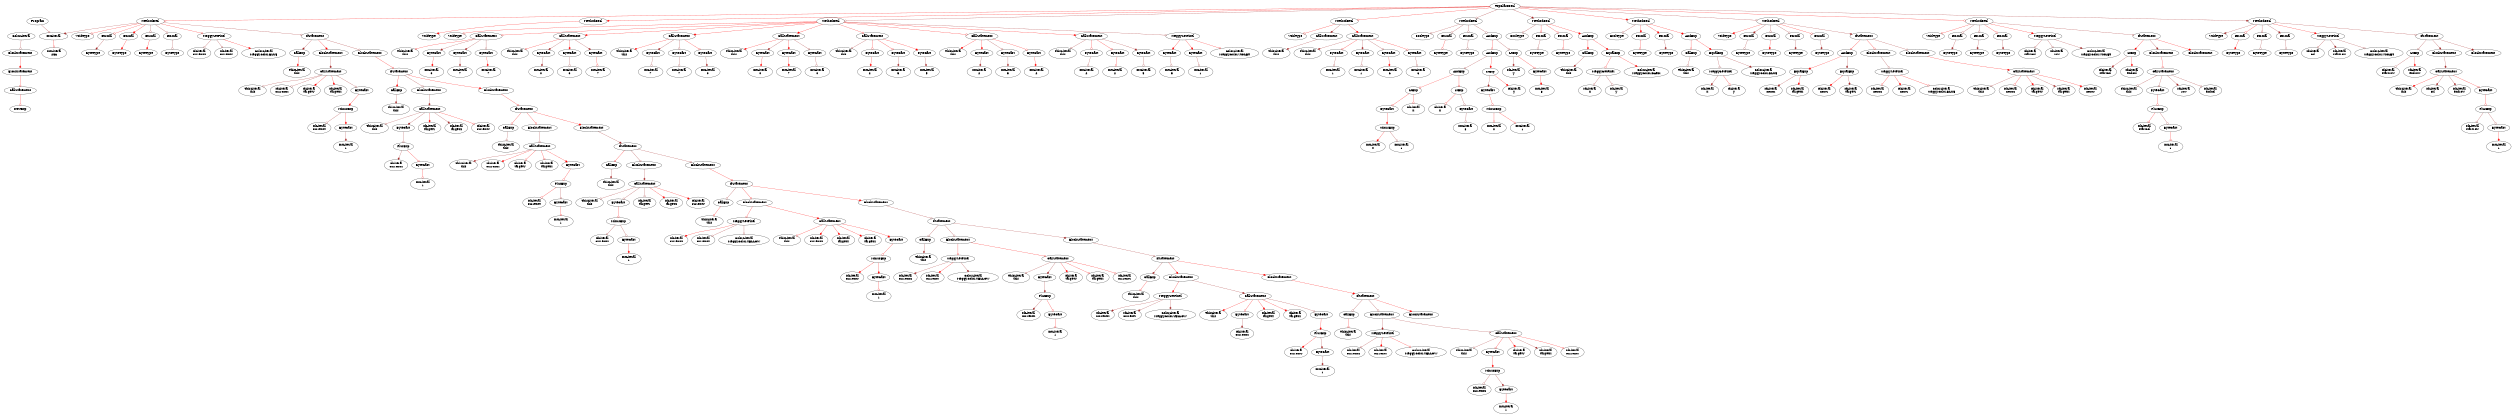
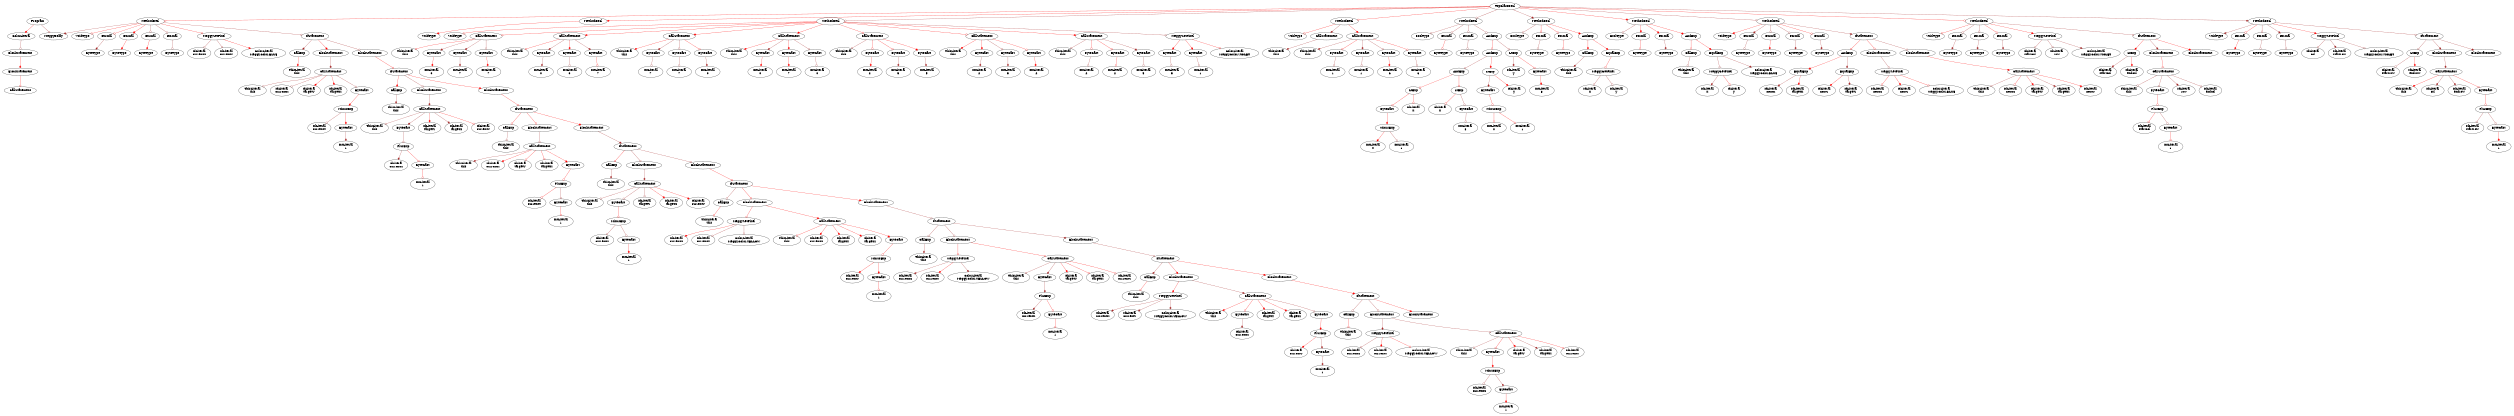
none -> (30, 28)
(54, 36) -> (54, 36)
(54, 53) -> none
(1646, 72) -> none
(20, 109) -> none
